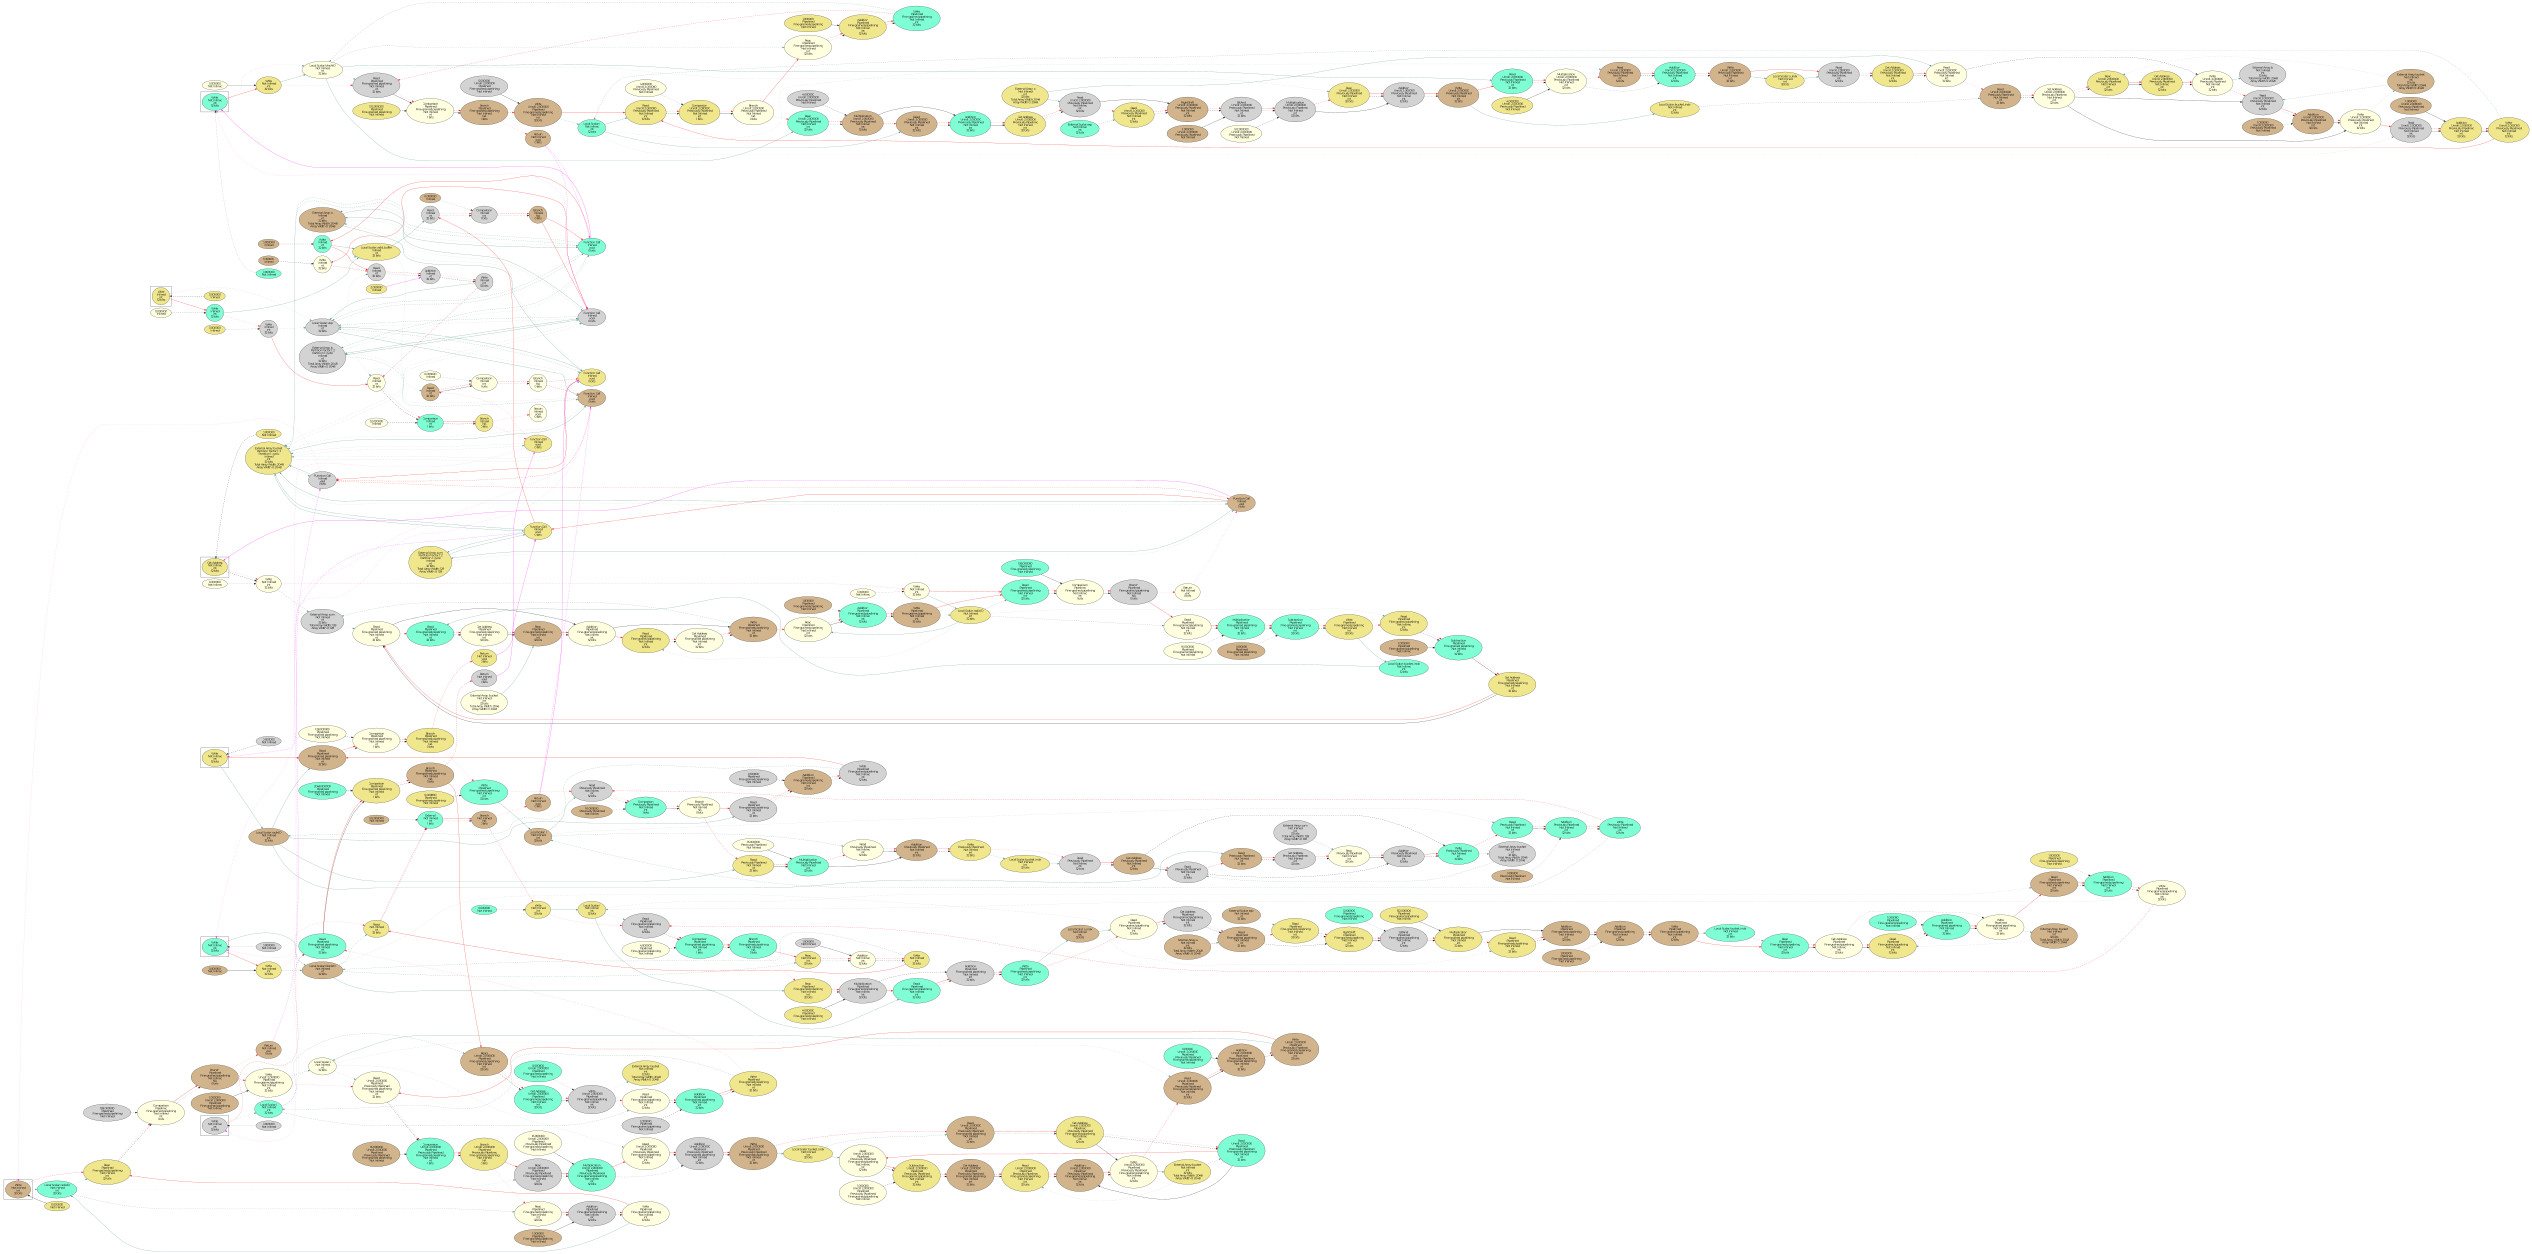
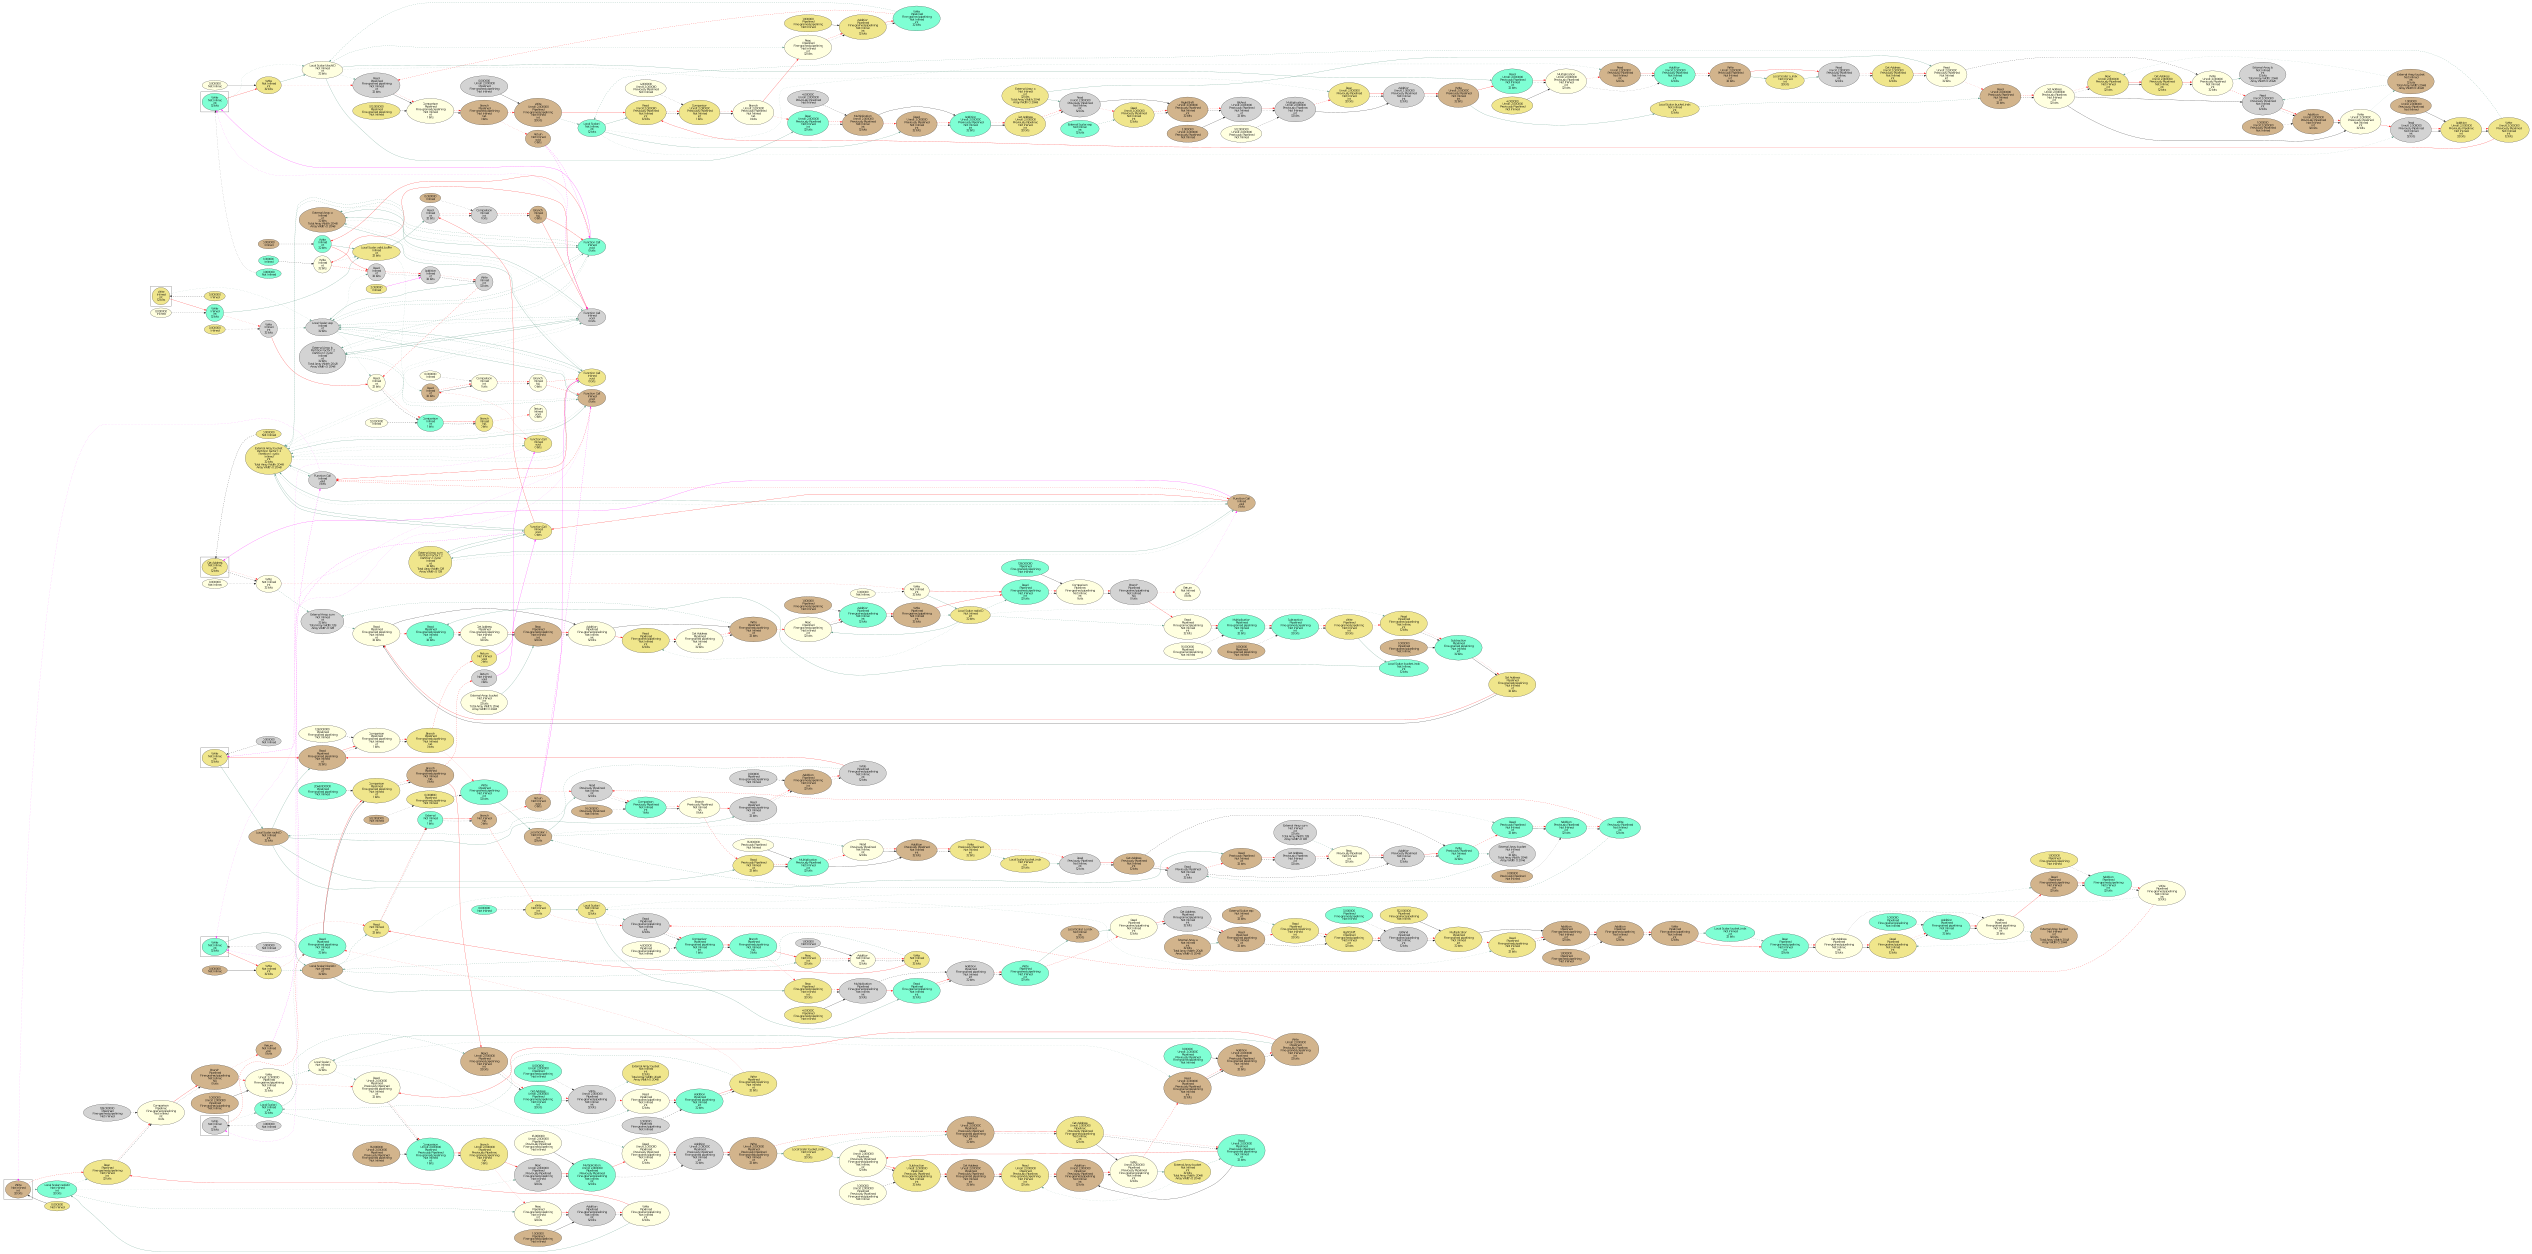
(269, 261) -> (269, 261)
(402, 820) -> (399, 811)
